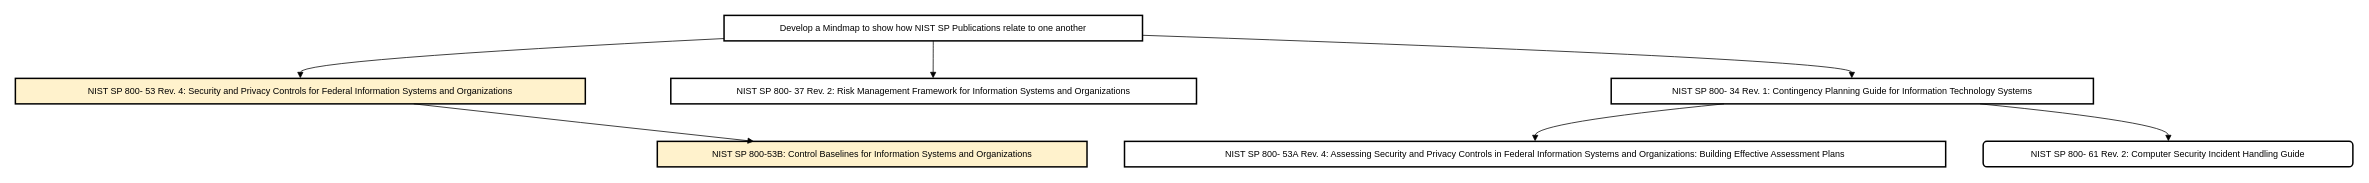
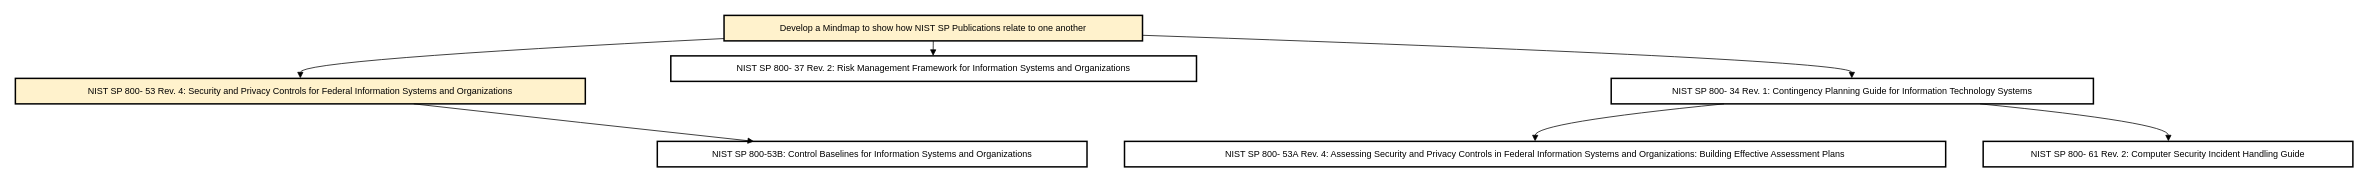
(933, 28) -> (933, 28)
(934, 91) -> (934, 69)
(872, 154) -> (872, 154)
(2168, 154) -> (2168, 154)
